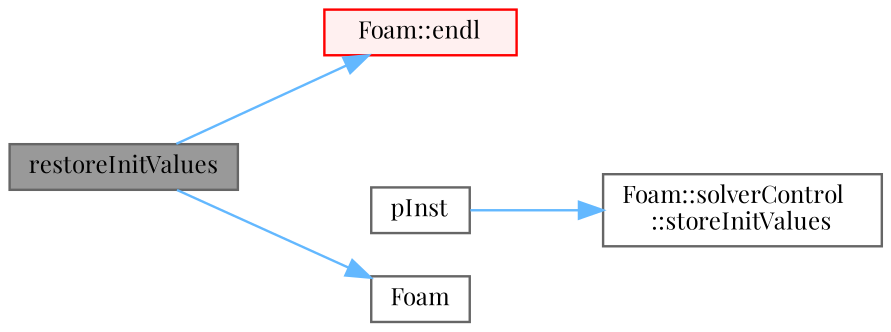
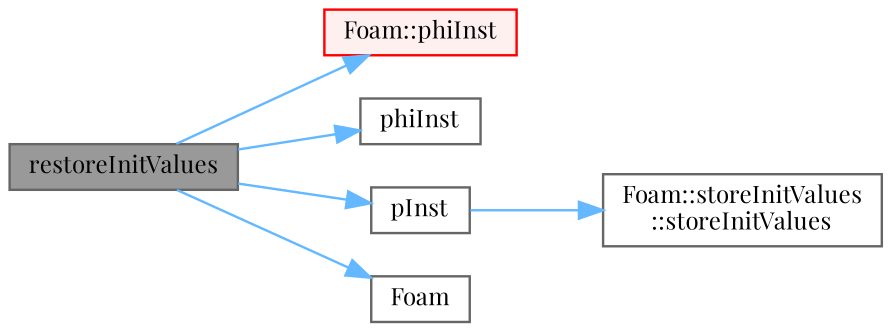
(420, 32) -> (420, 32)
none -> (420, 121)
none -> (292, 192)
(742, 210) -> (742, 210)
